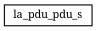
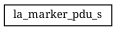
(48, 15) -> (58, 15)
